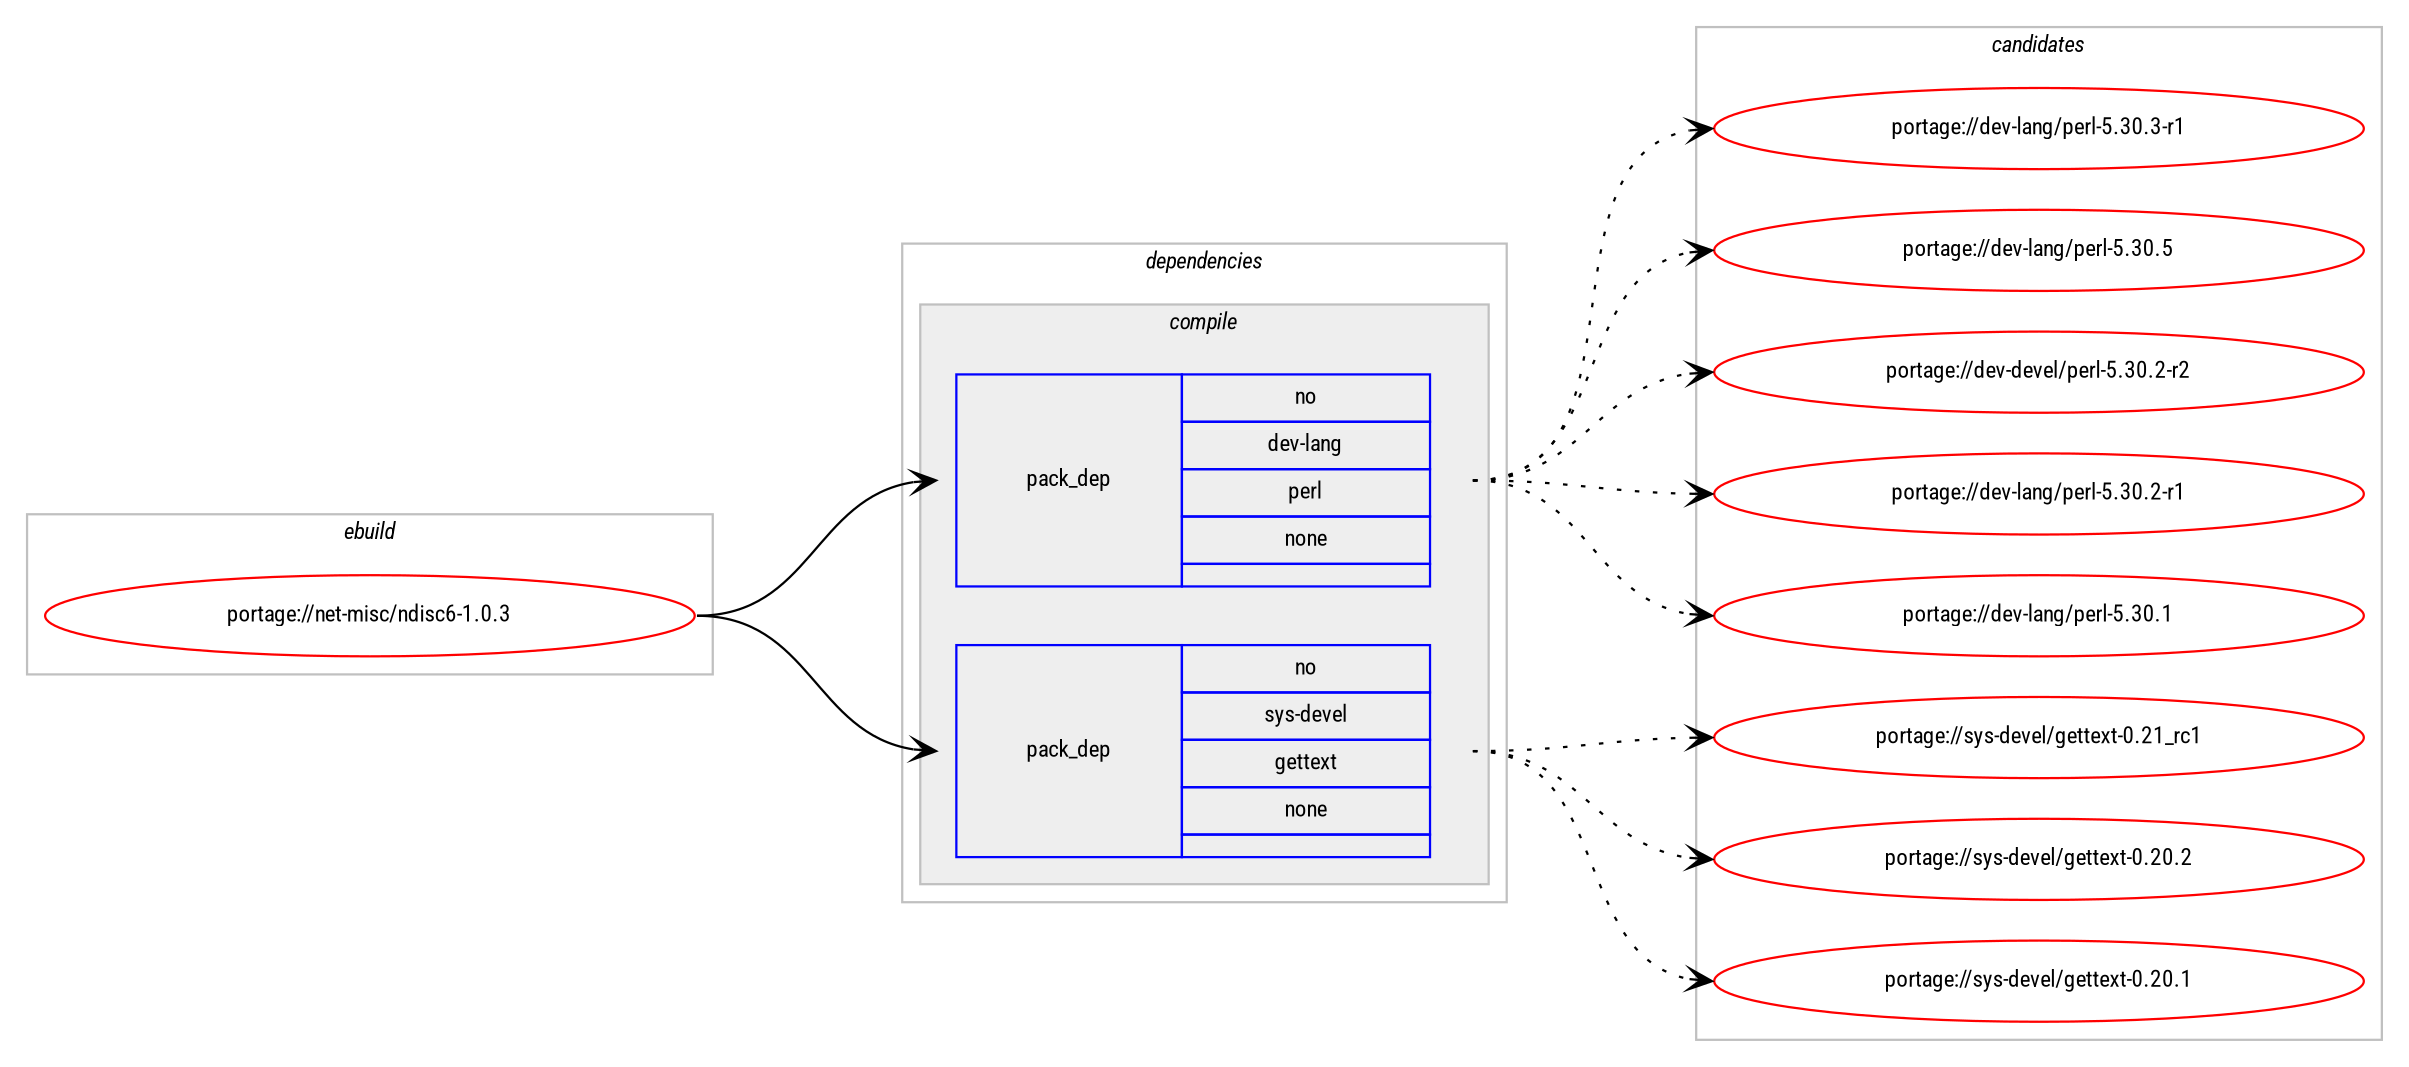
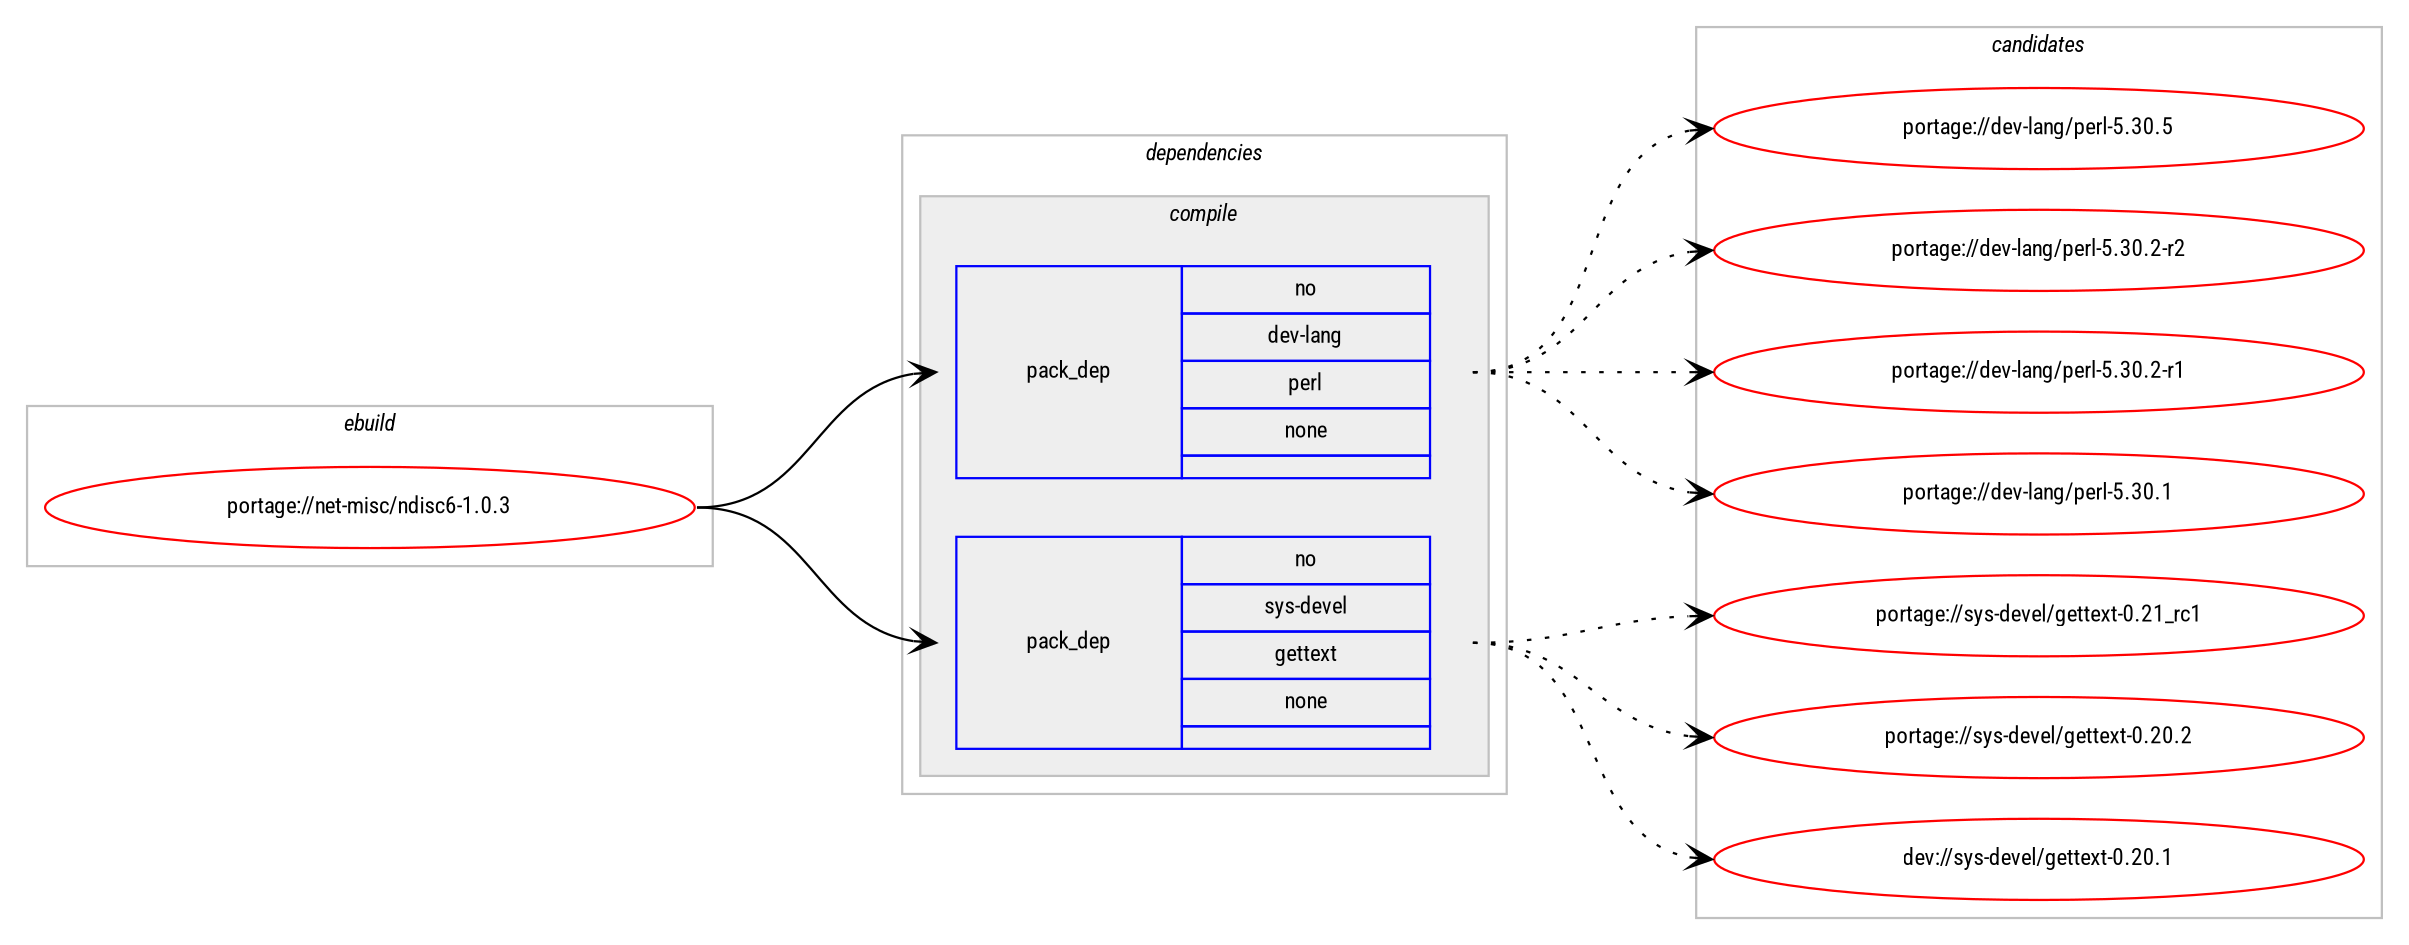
(2039, 129) -> none
(2039, 372) -> (2039, 250)
(2039, 981) -> (2039, 859)
